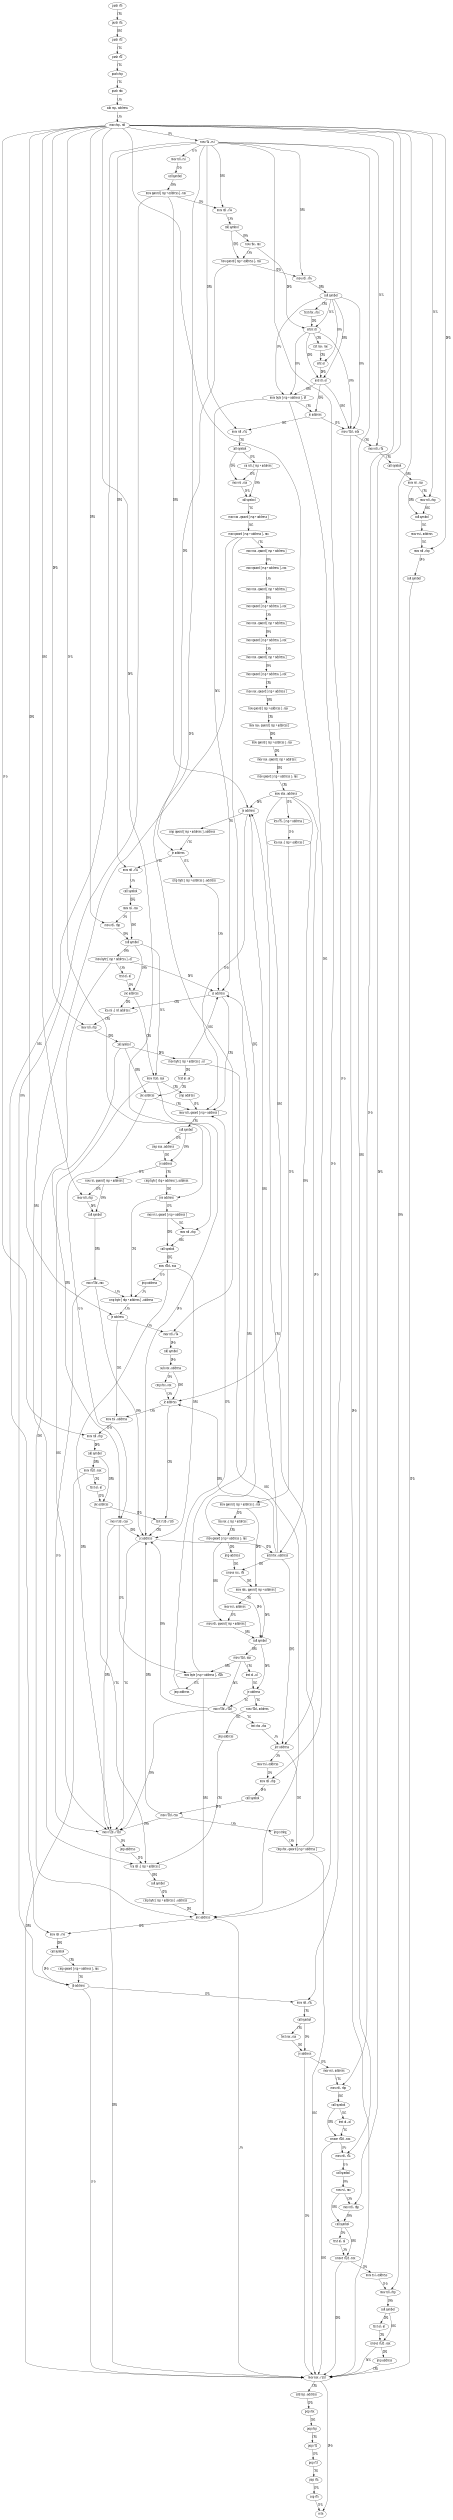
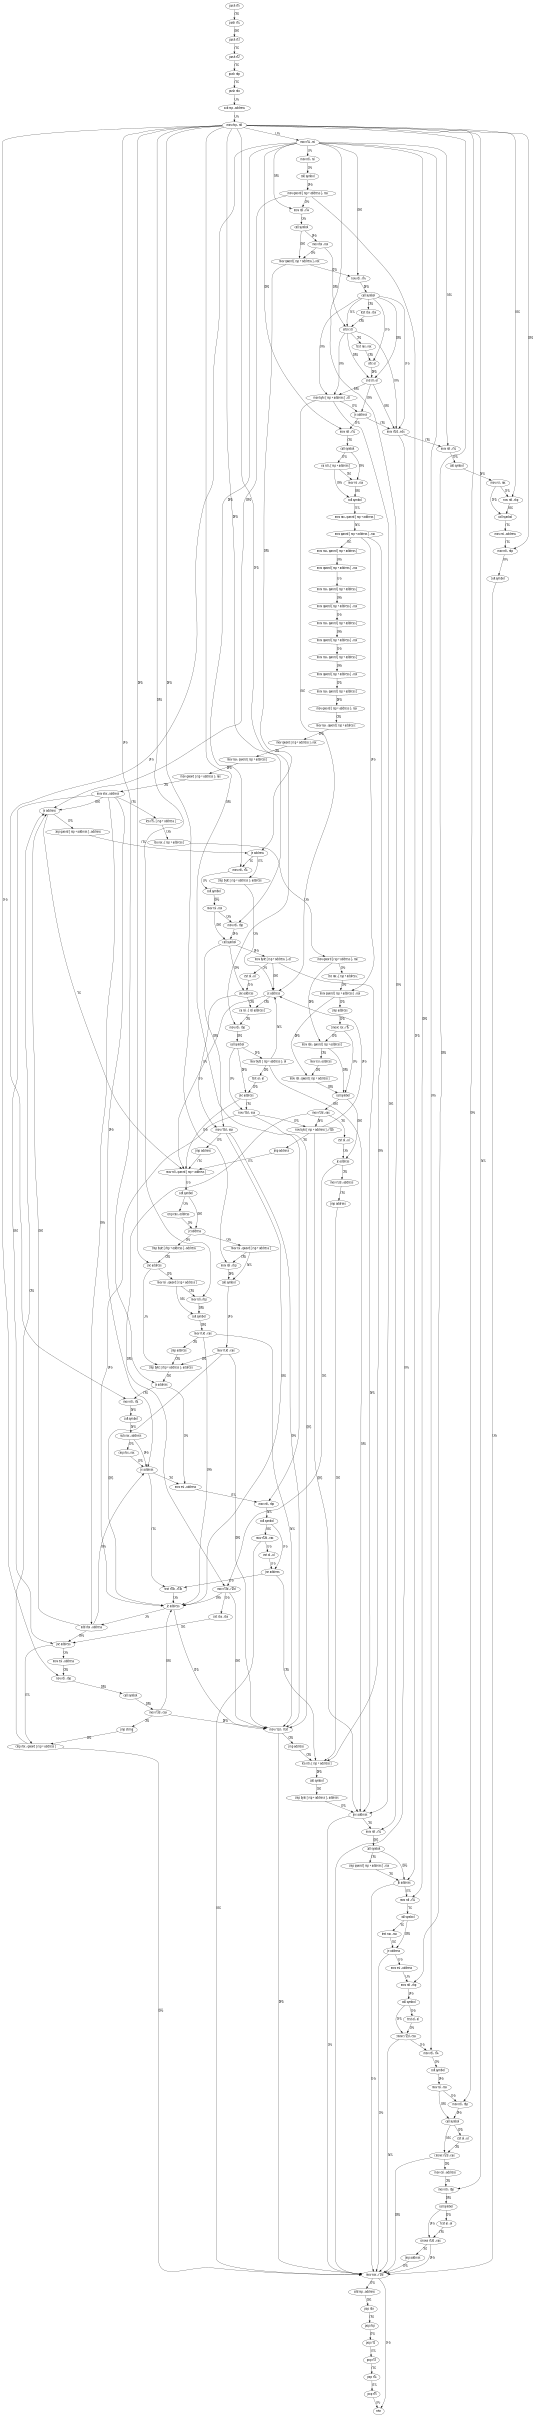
(257, 1564) -> none
